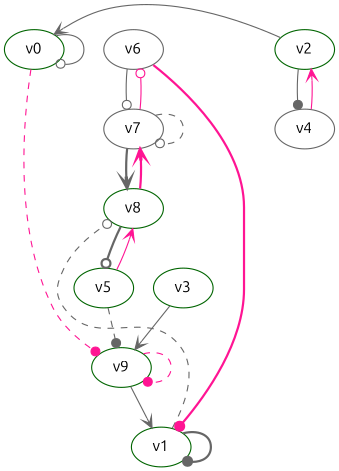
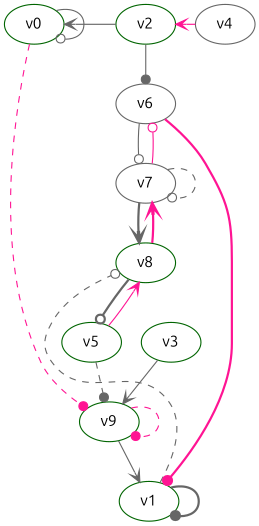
(297, 84) -> (146, 60)
